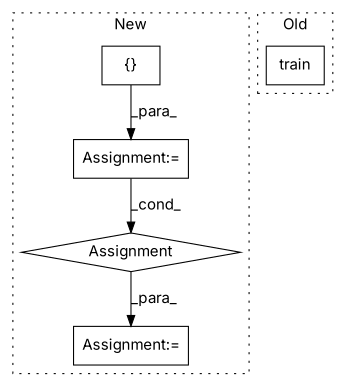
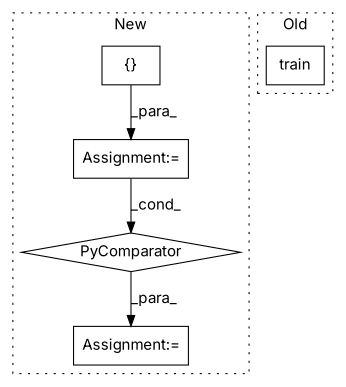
(131, 252) -> (131, 252)
